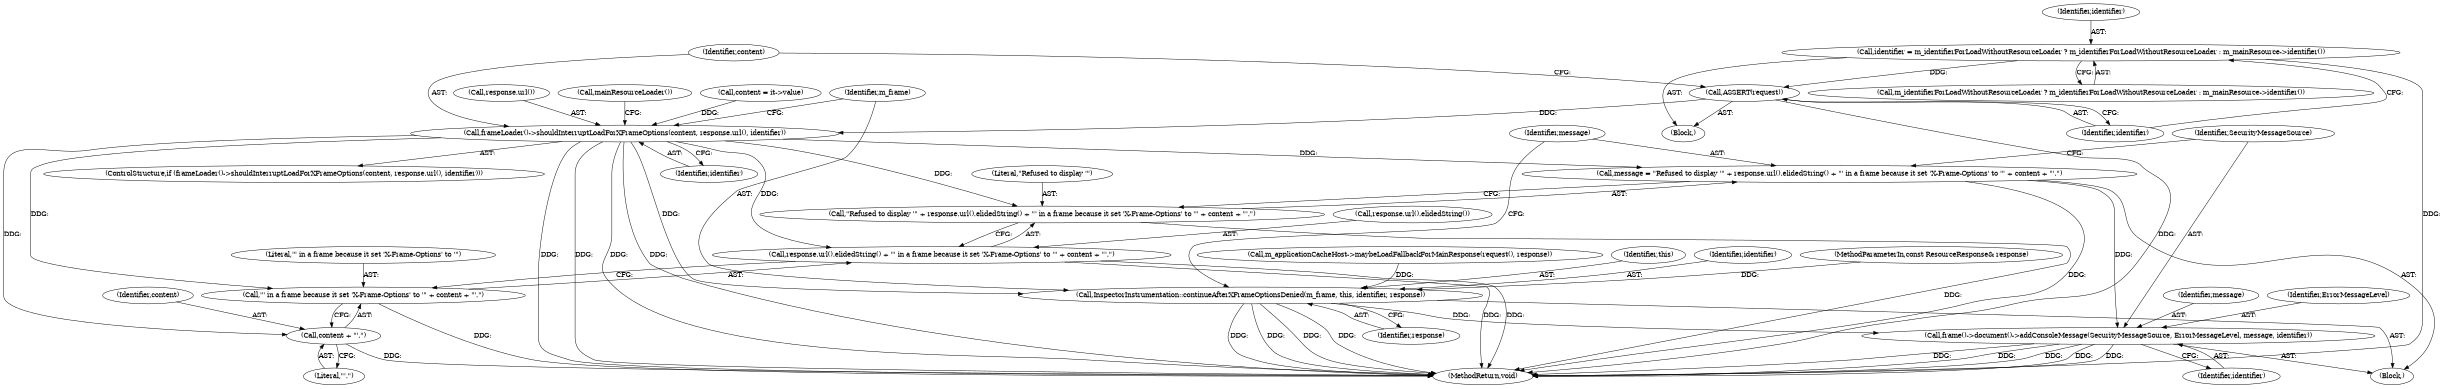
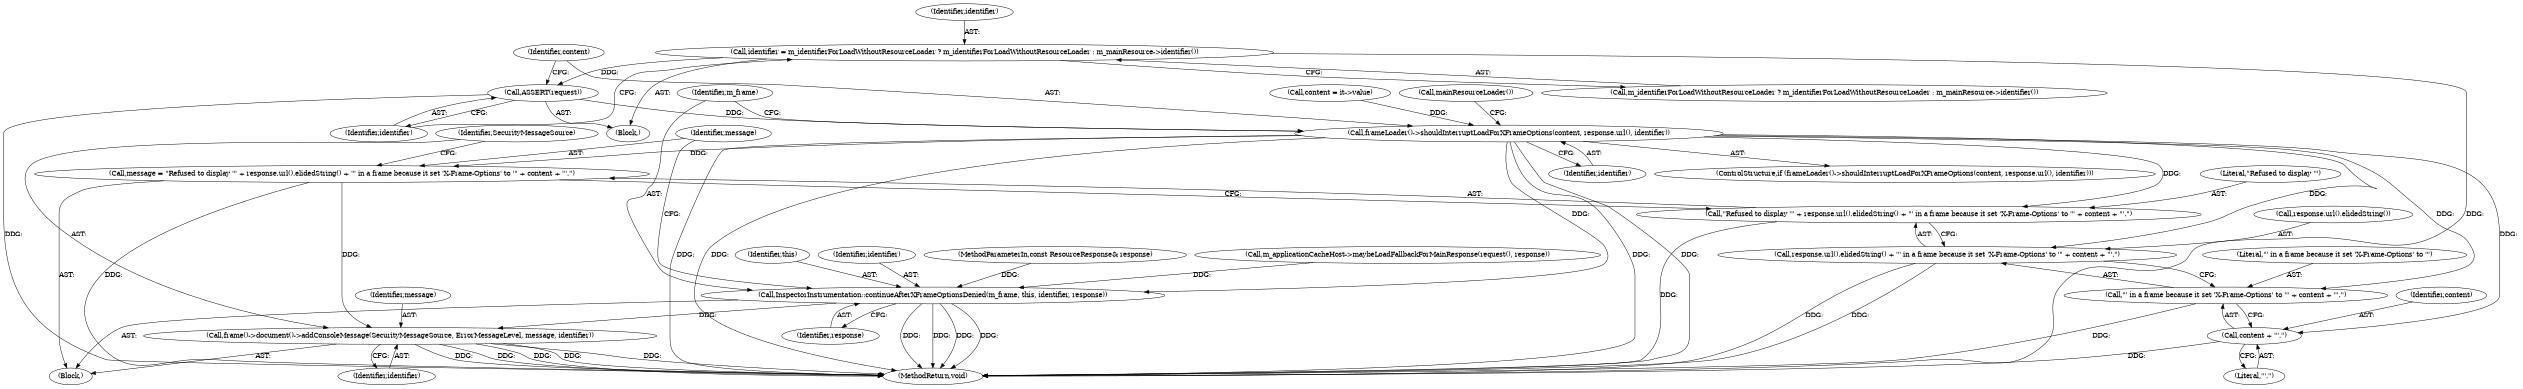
(502, 93) -> none
(2338, 295) -> none
